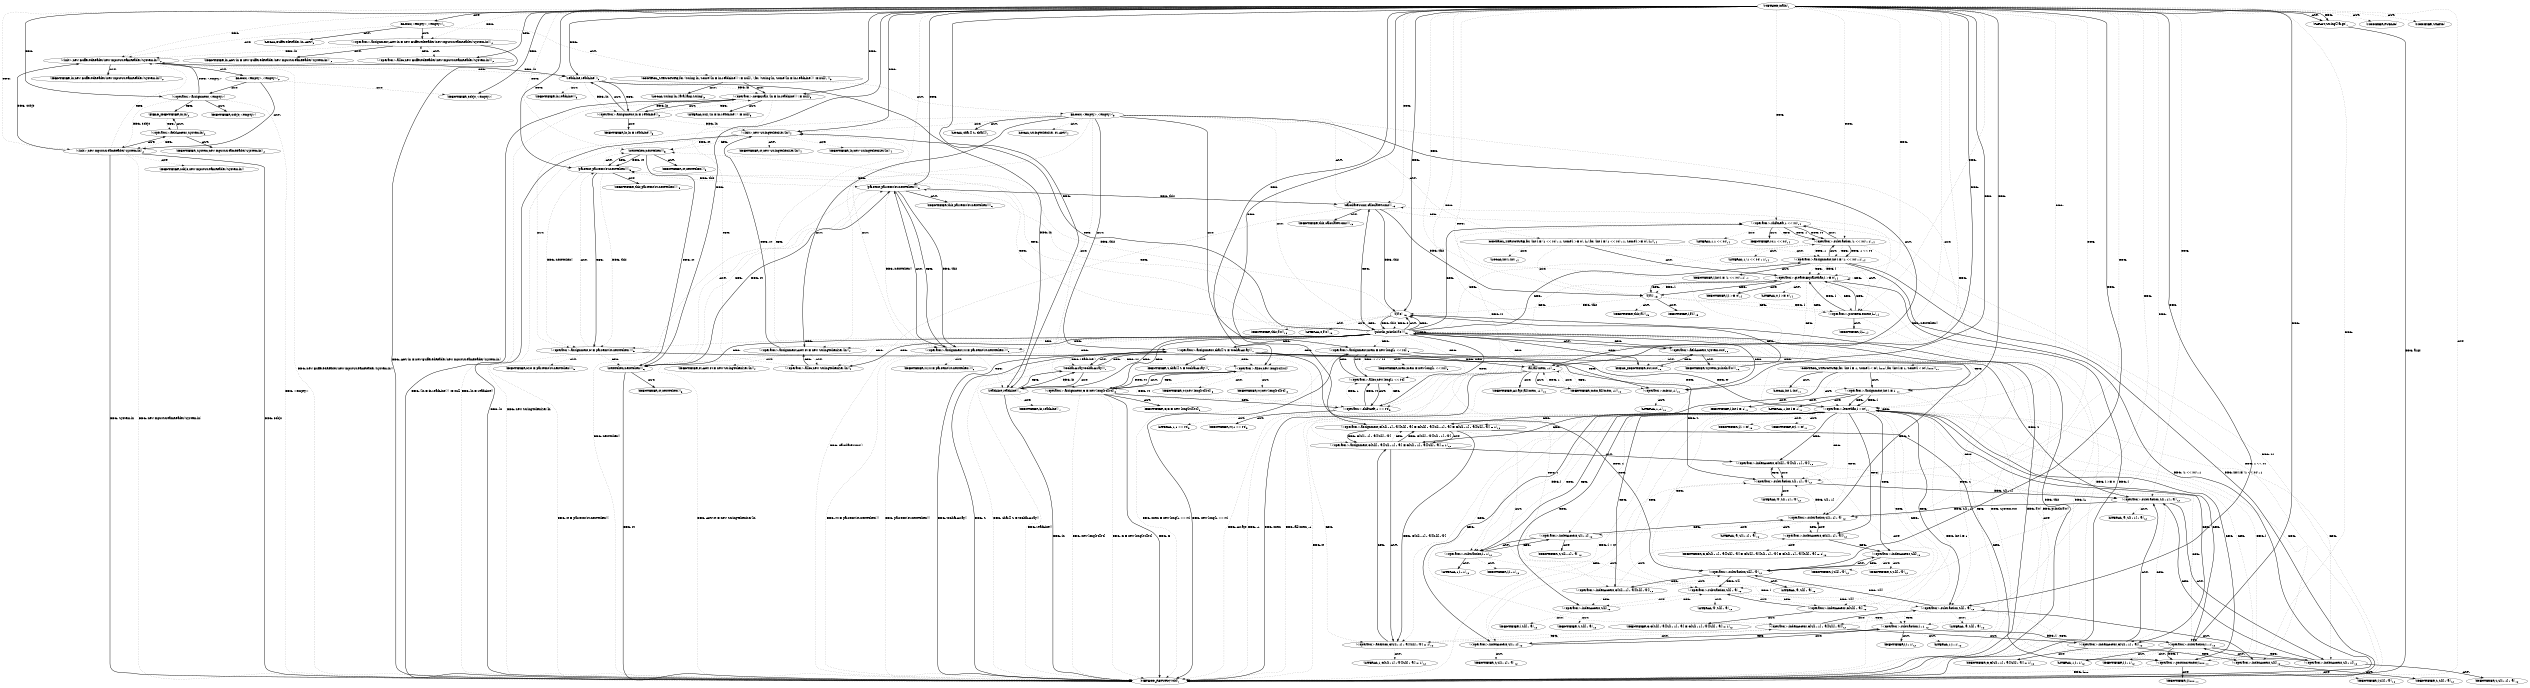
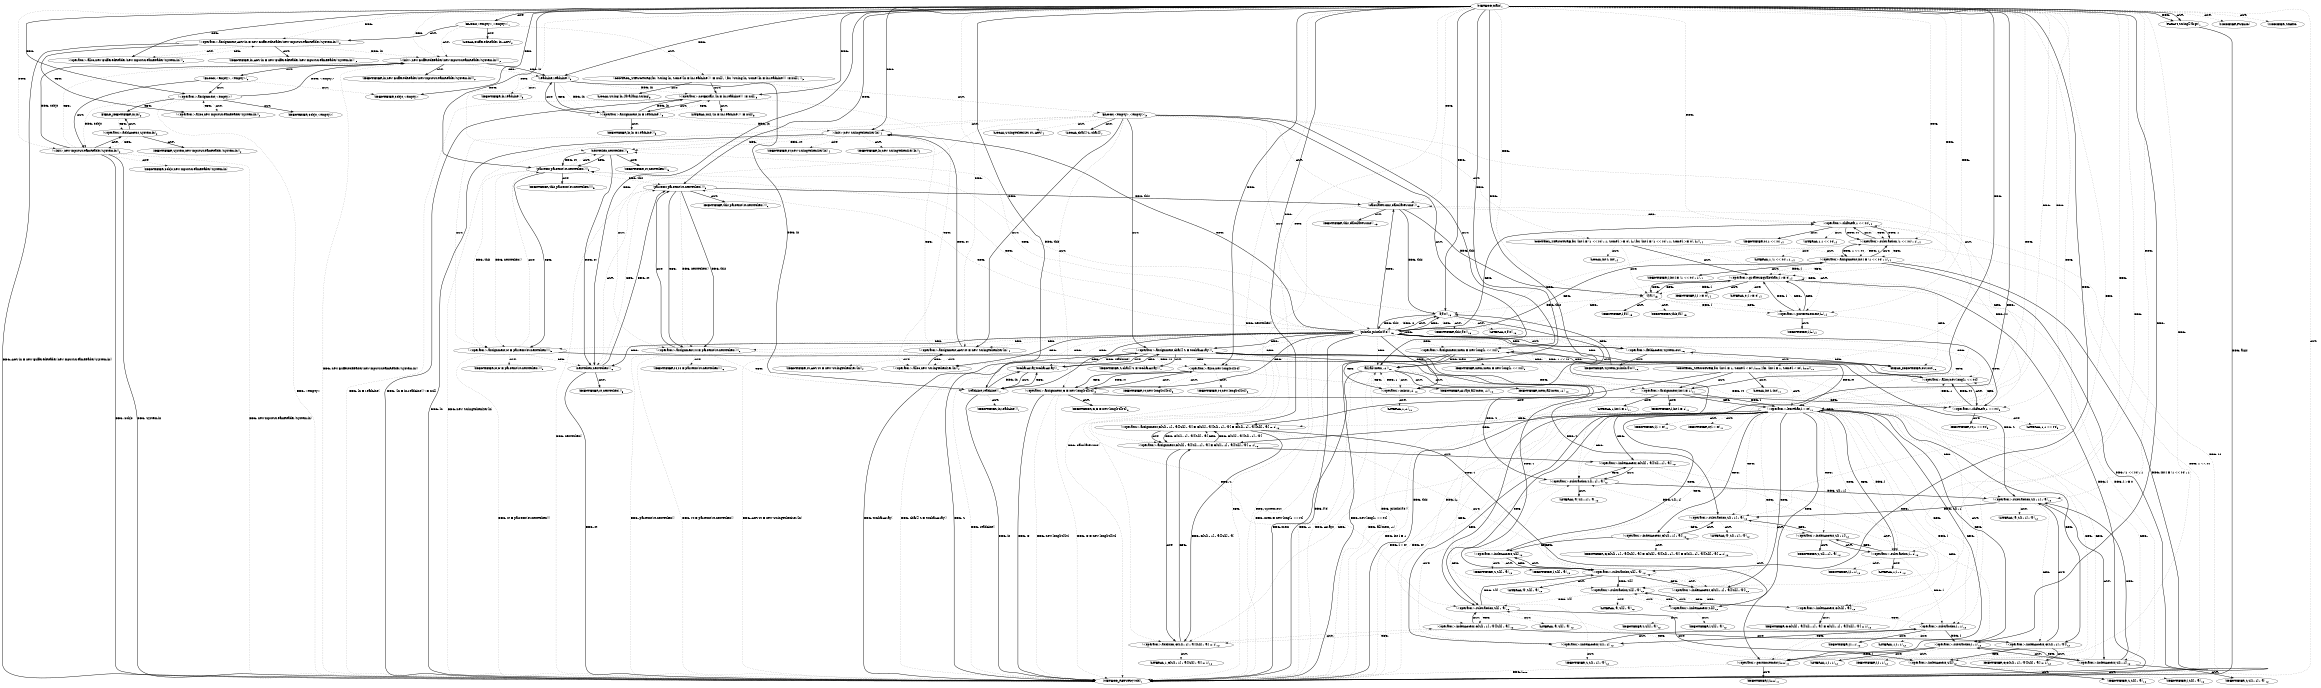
none -> (218, 115)
(1751, 427) -> (1667, 427)
